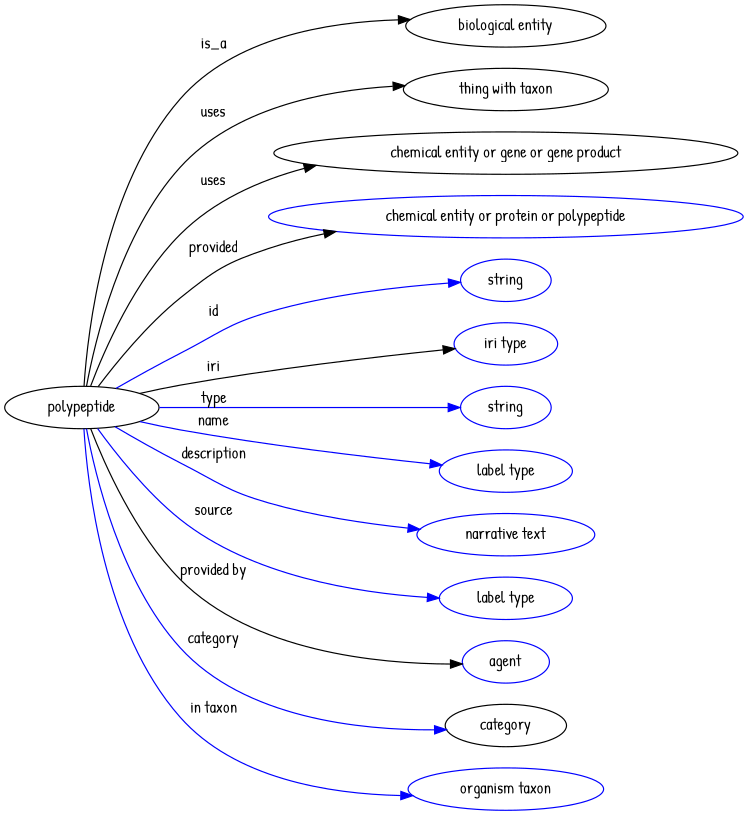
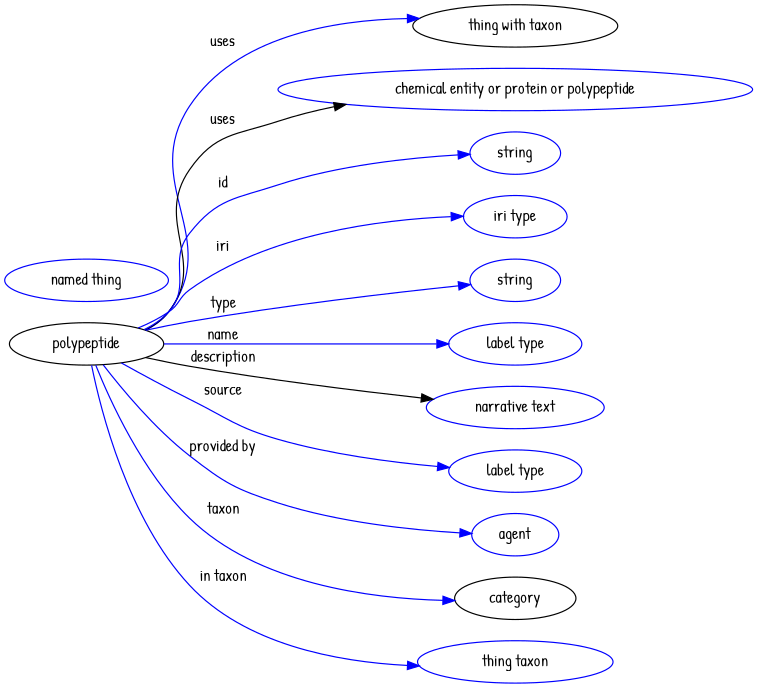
(506, 26) -> none
(506, 153) -> none
(178, 170) -> (189, 106)
(214, 248) -> (223, 120)
none -> (87, 280)
(291, 368) -> (284, 244)
(254, 498) -> (283, 381)
(226, 613) -> (258, 496)
(214, 639) -> (223, 509)
(506, 789) -> (515, 662)
